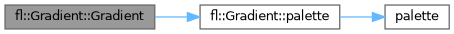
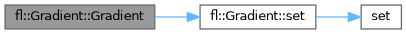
(270, 17) -> (258, 17)
(417, 17) -> (381, 17)
